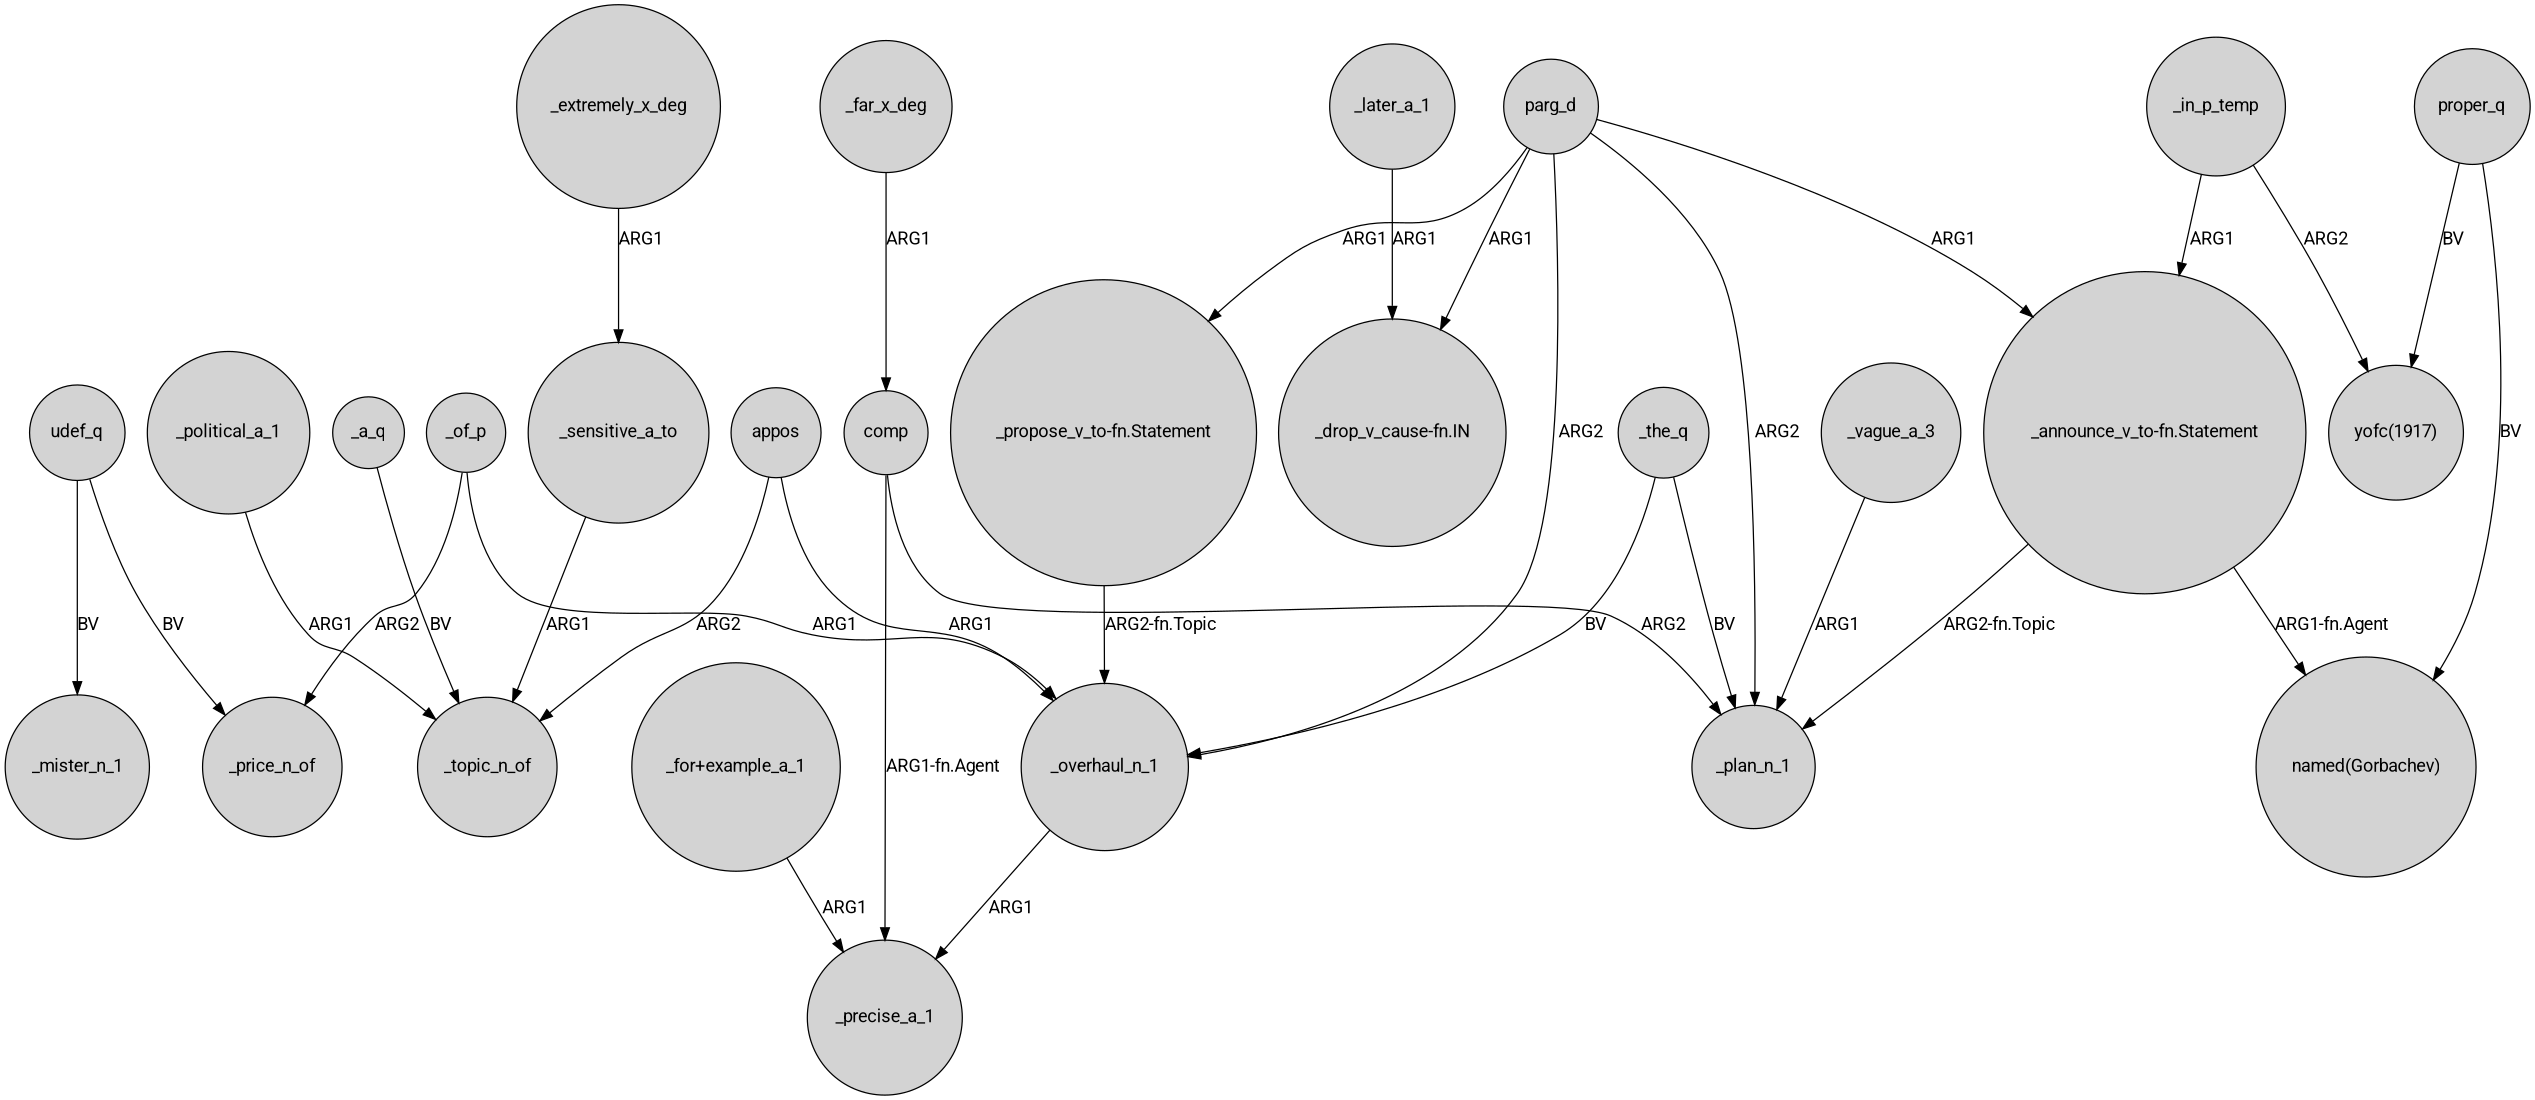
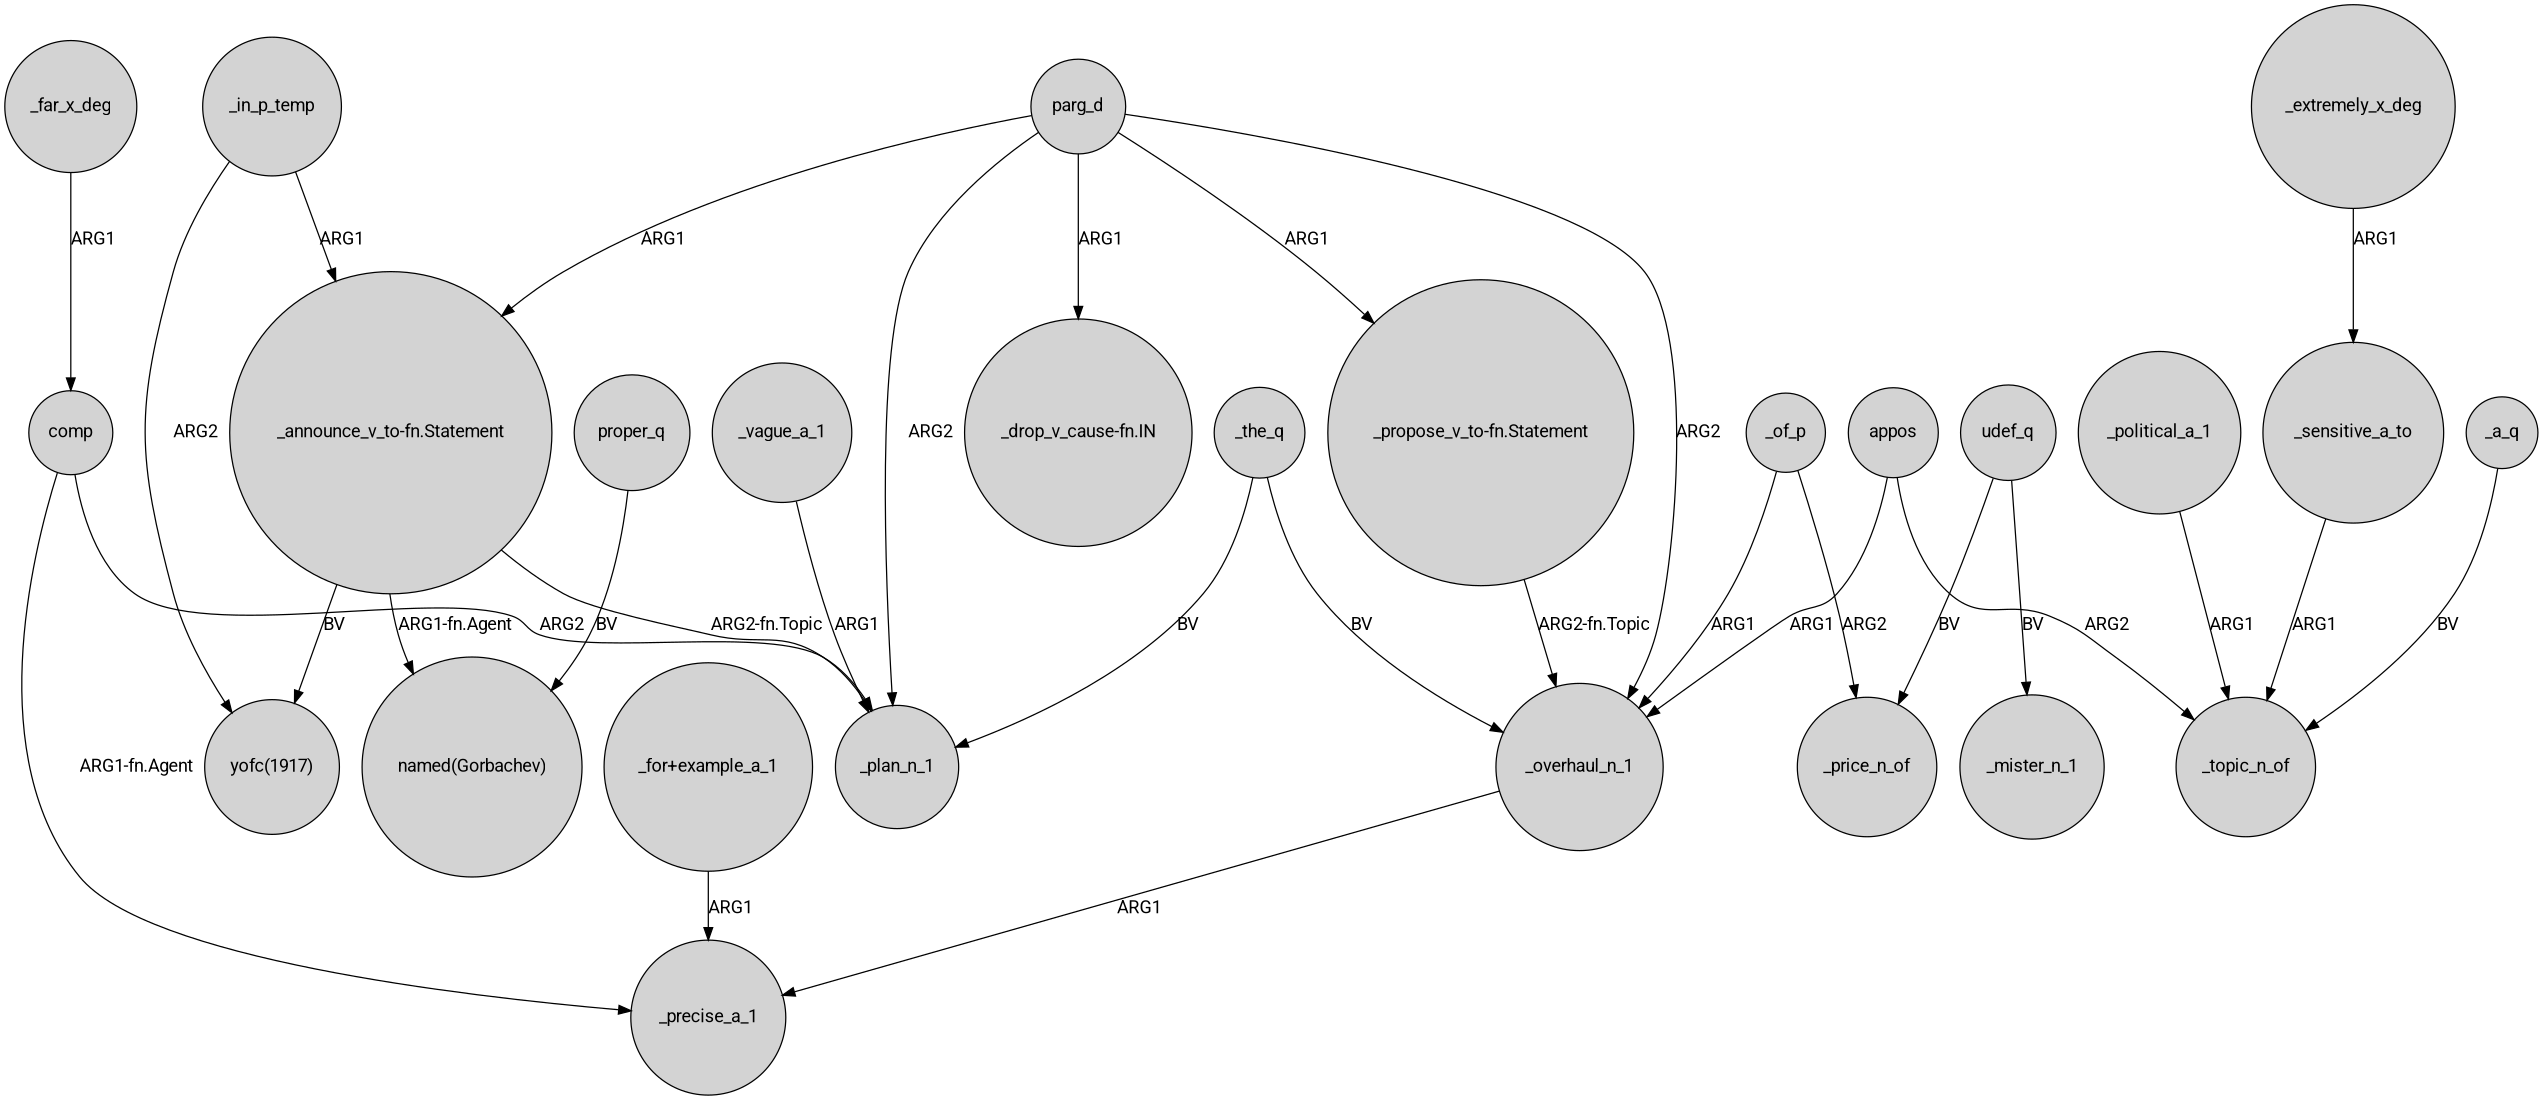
(1392, 107) -> none
(2437, 259) -> (318, 638)
(1891, 433) -> (782, 433)
